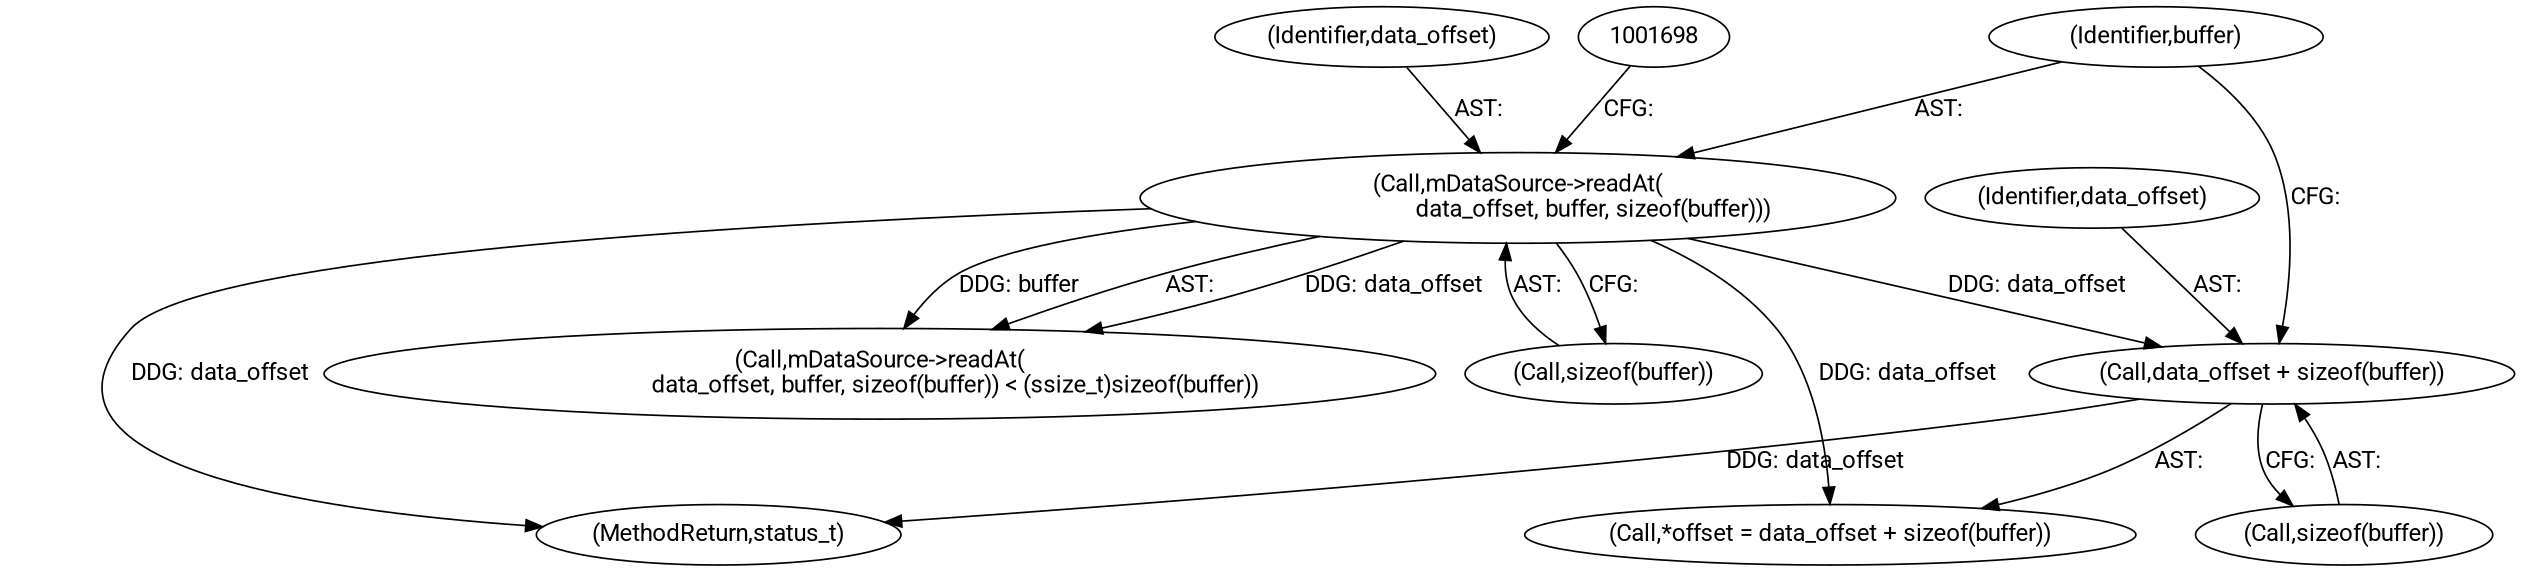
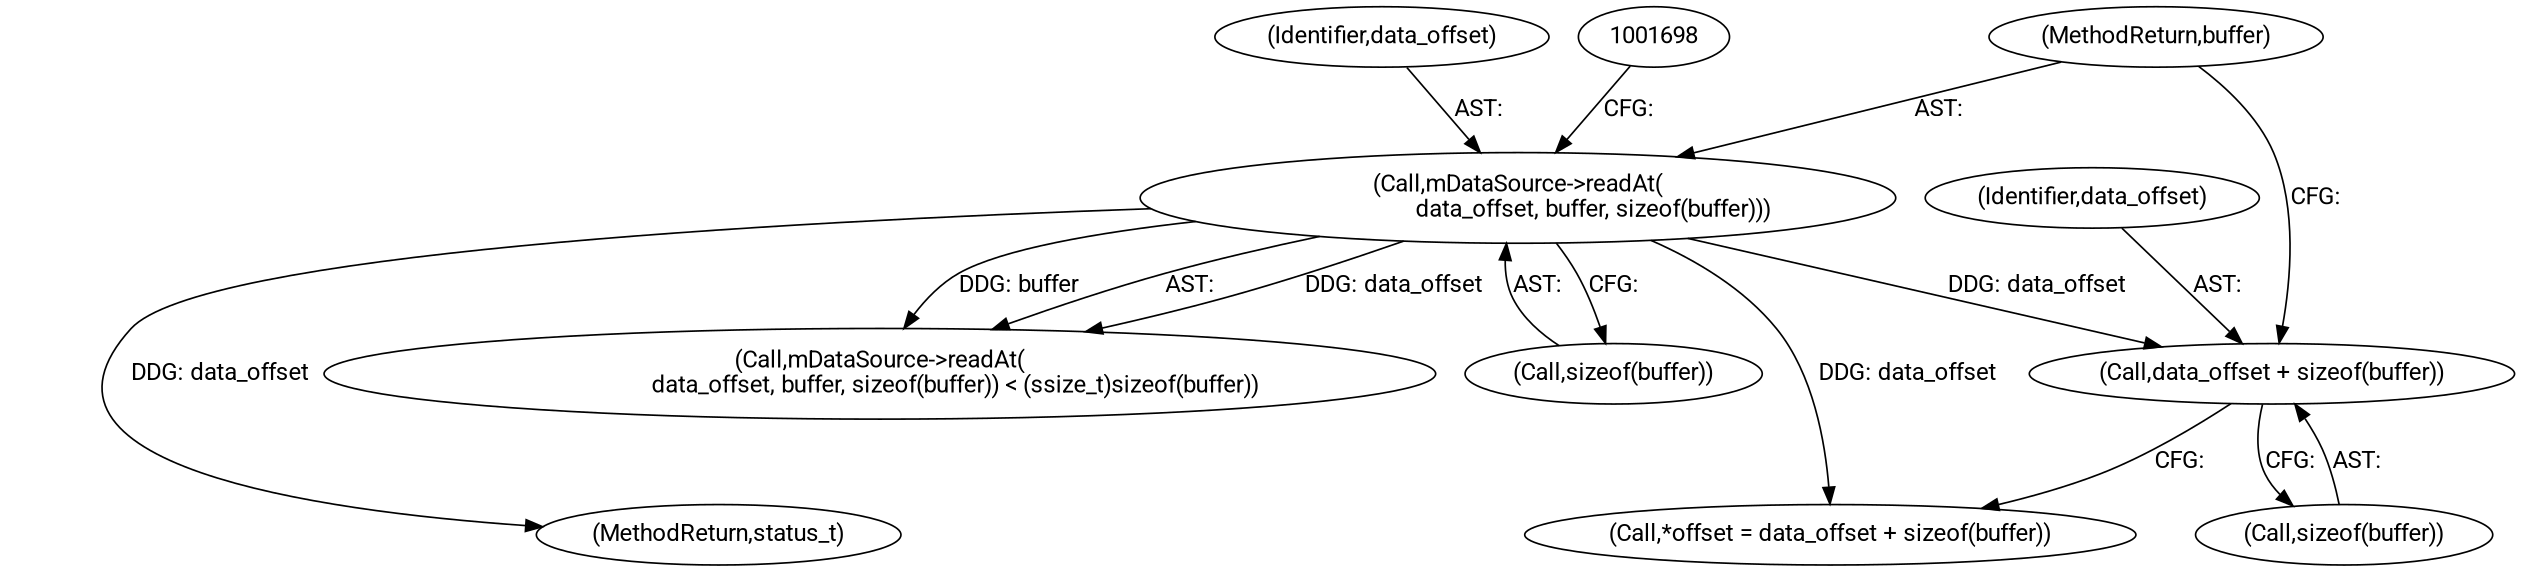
(2156, 37) -> (2156, 37)
(2183, 462) -> (2183, 462)
(1522, 471) -> none
